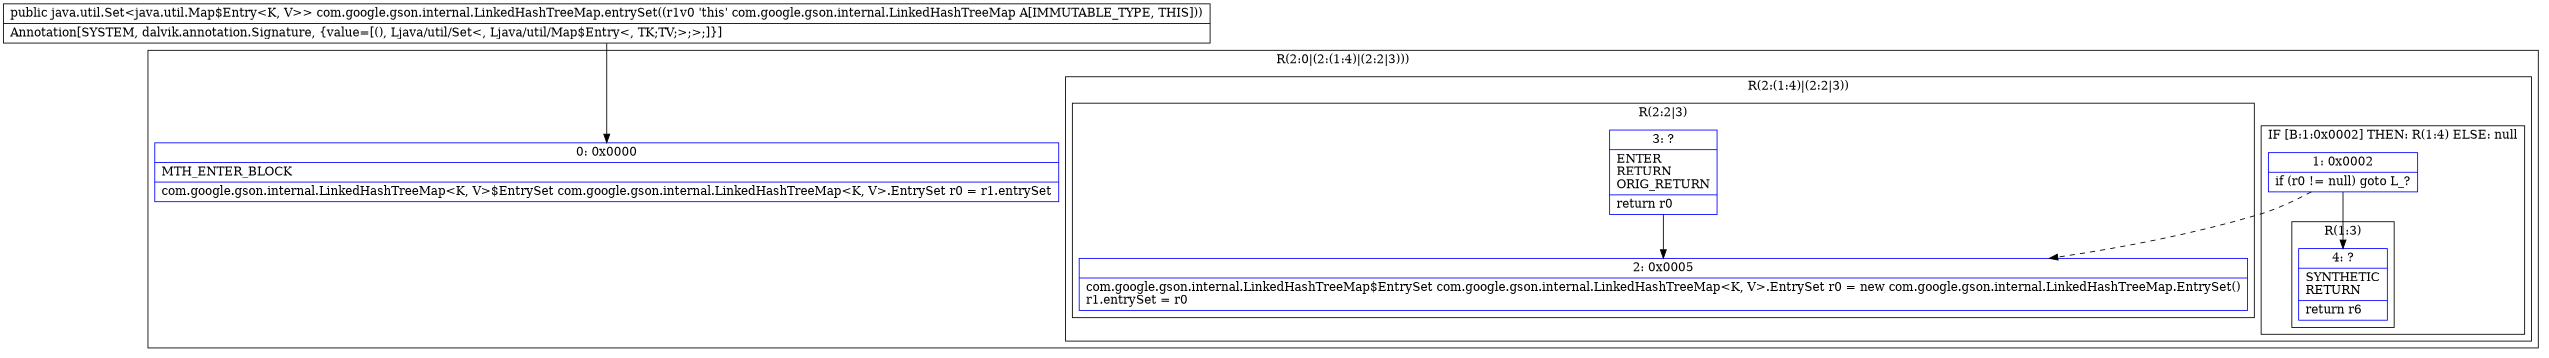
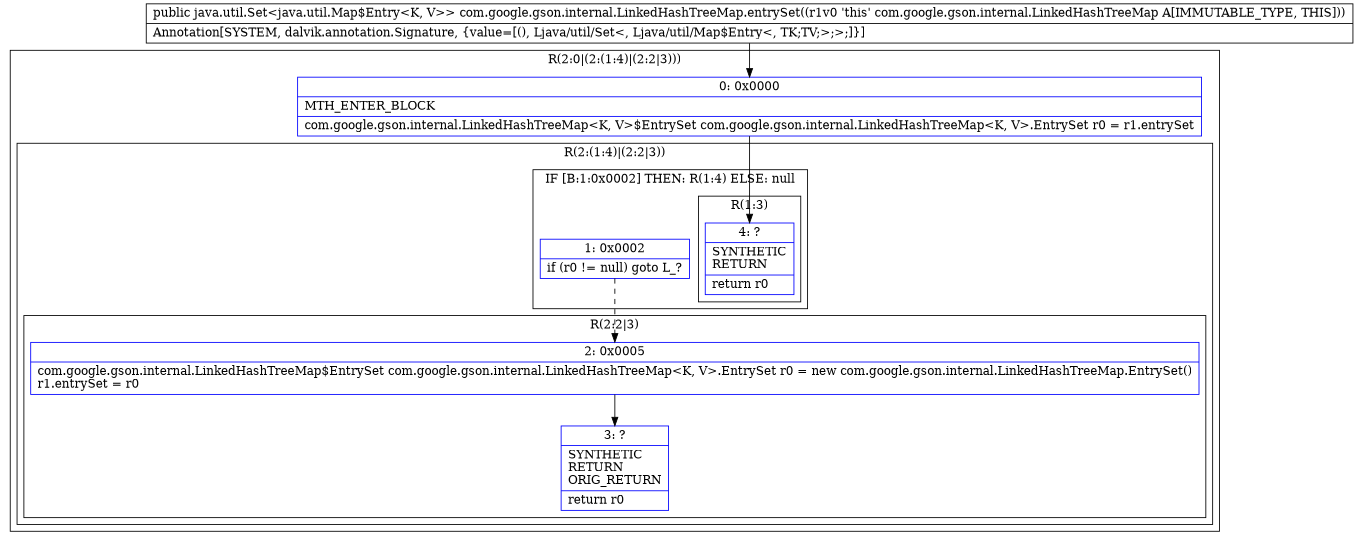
(1639, 159) -> (605, 455)
(2343, 216) -> (750, 175)
(1663, 232) -> (615, 406)
(2334, 310) -> (741, 284)
